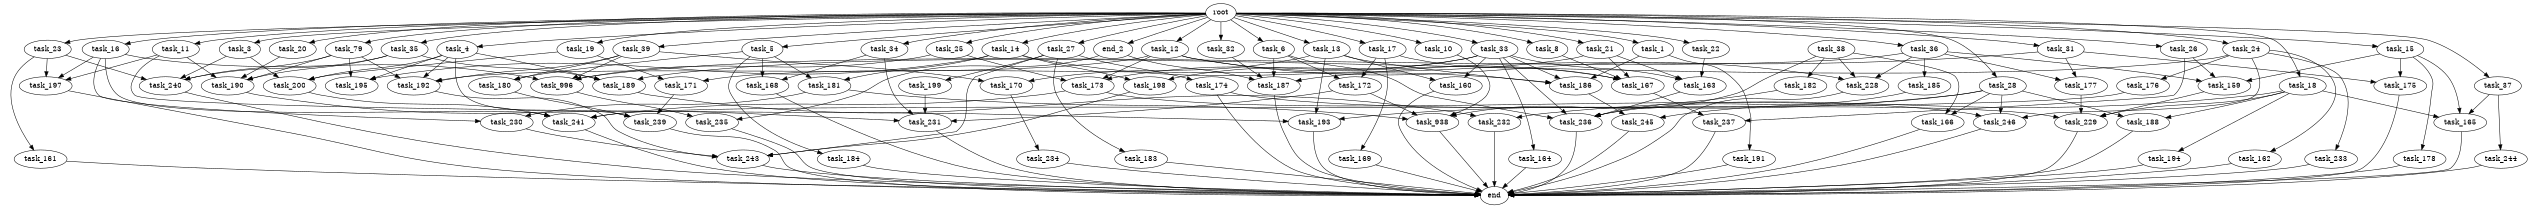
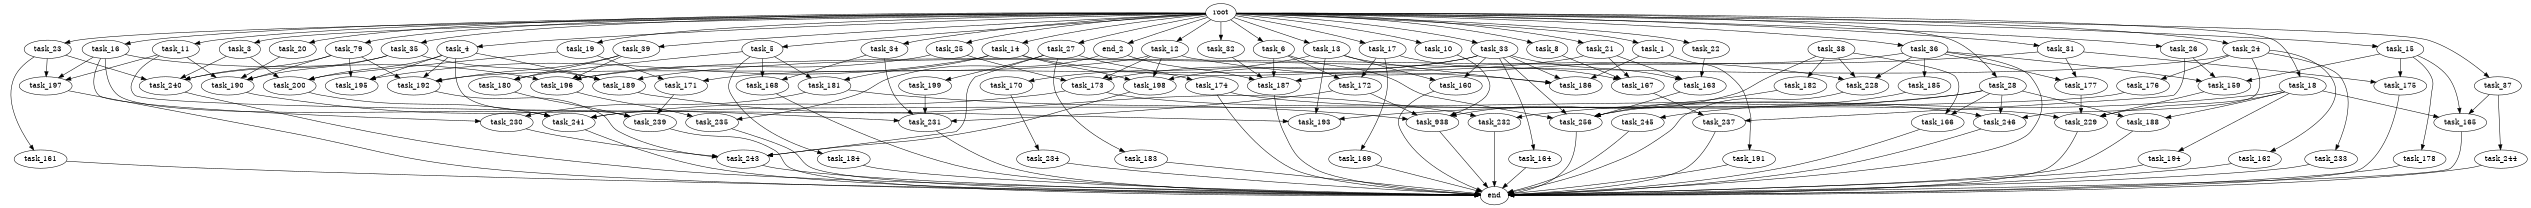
(867, 67) -> none
(1398, 69) -> (1158, 67)
(557, 86) -> (557, 86)
(1600, 100) -> none
(1576, 123) -> (1576, 123)
(1378, 186) -> (1849, 172)
